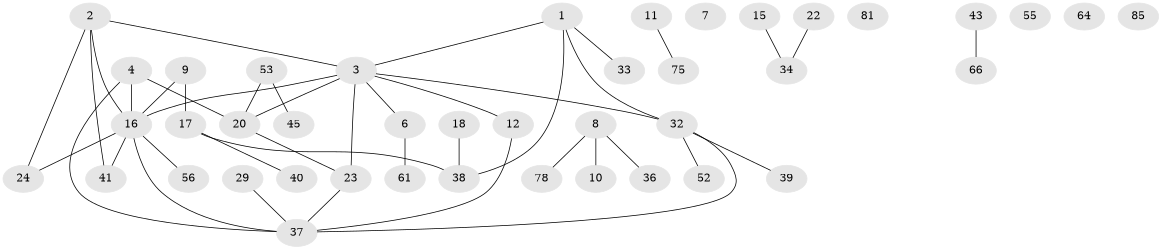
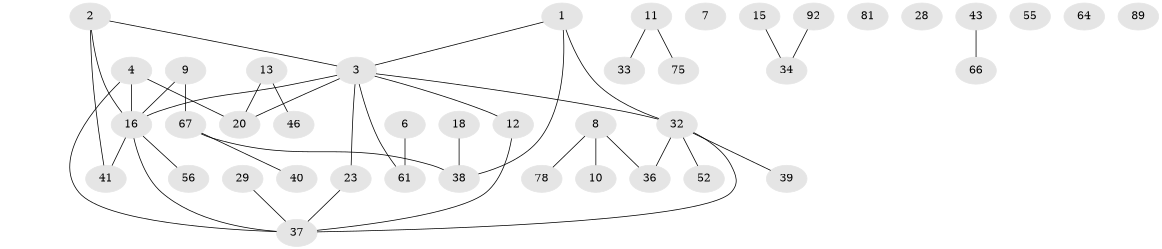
(814, 17) -> (814, 17)
none -> (922, 17)
(1138, 17) -> (1138, 17)
(593, 44) -> (638, 44)
(267, 71) -> (267, 71)
(381, 98) -> (373, 127)
(186, 125) -> (186, 125)
(294, 125) -> (294, 125)
none -> (663, 152)
(305, 156) -> none
(23, 179) -> none
